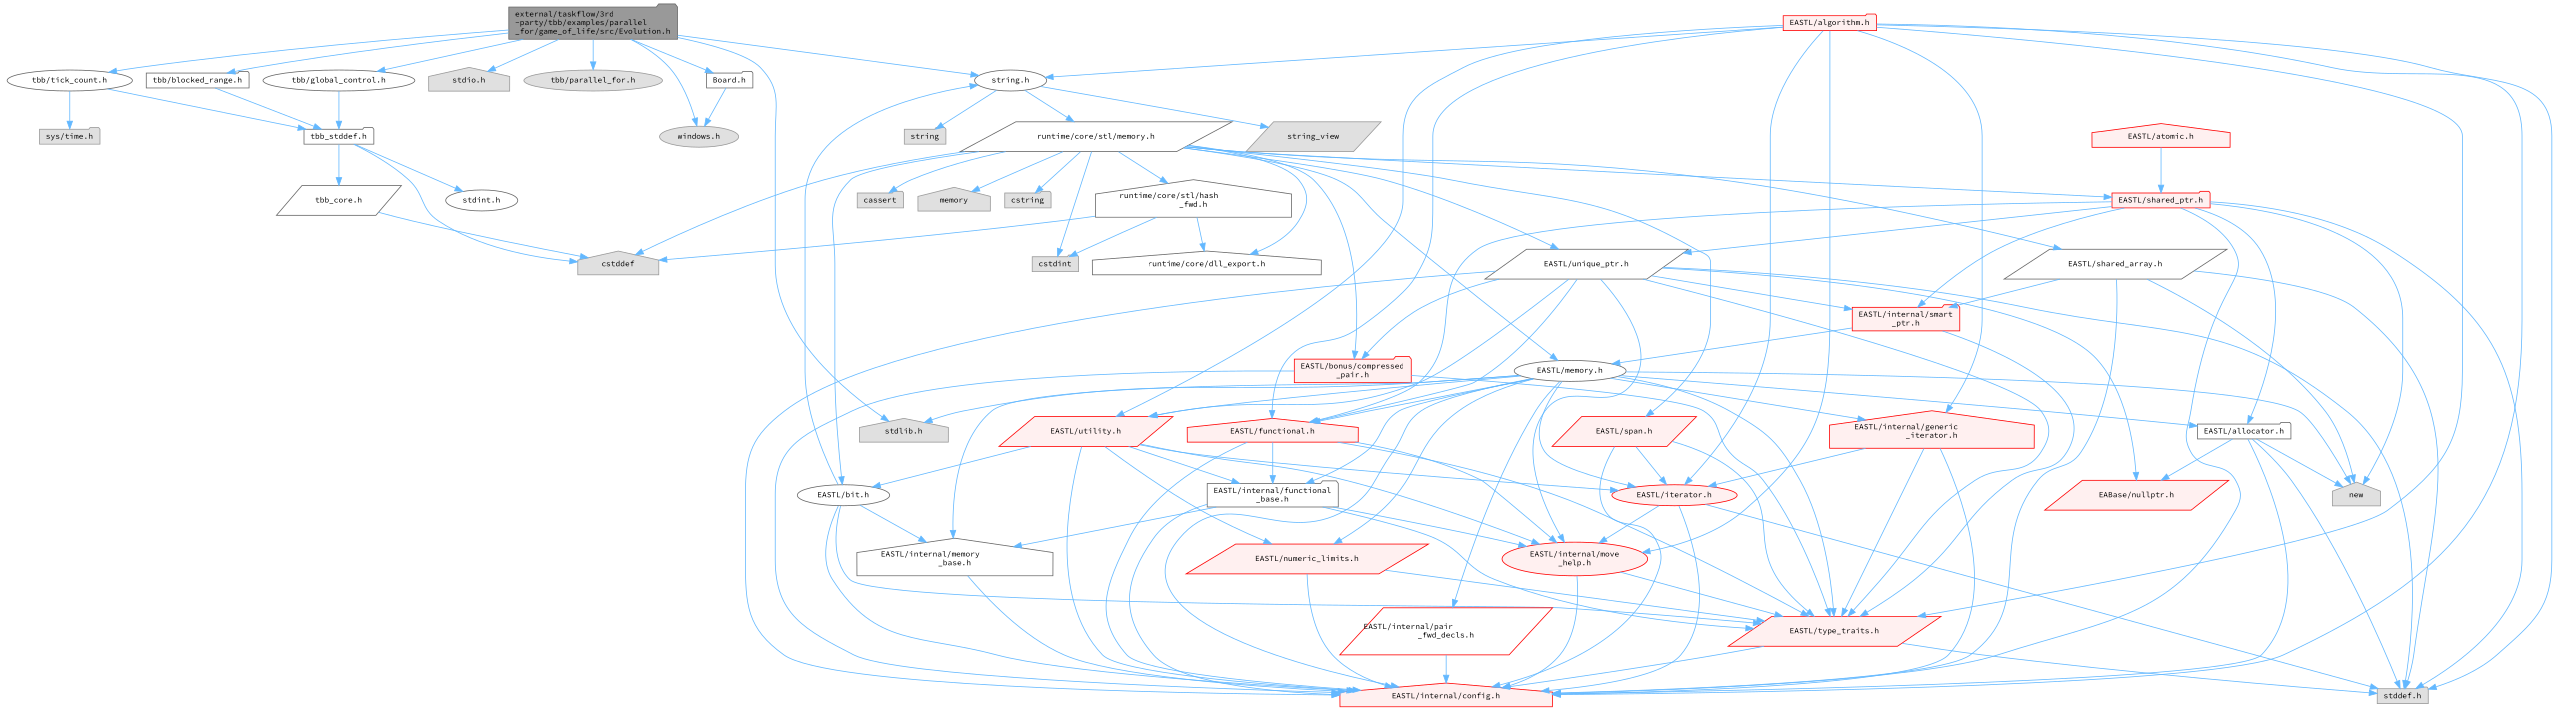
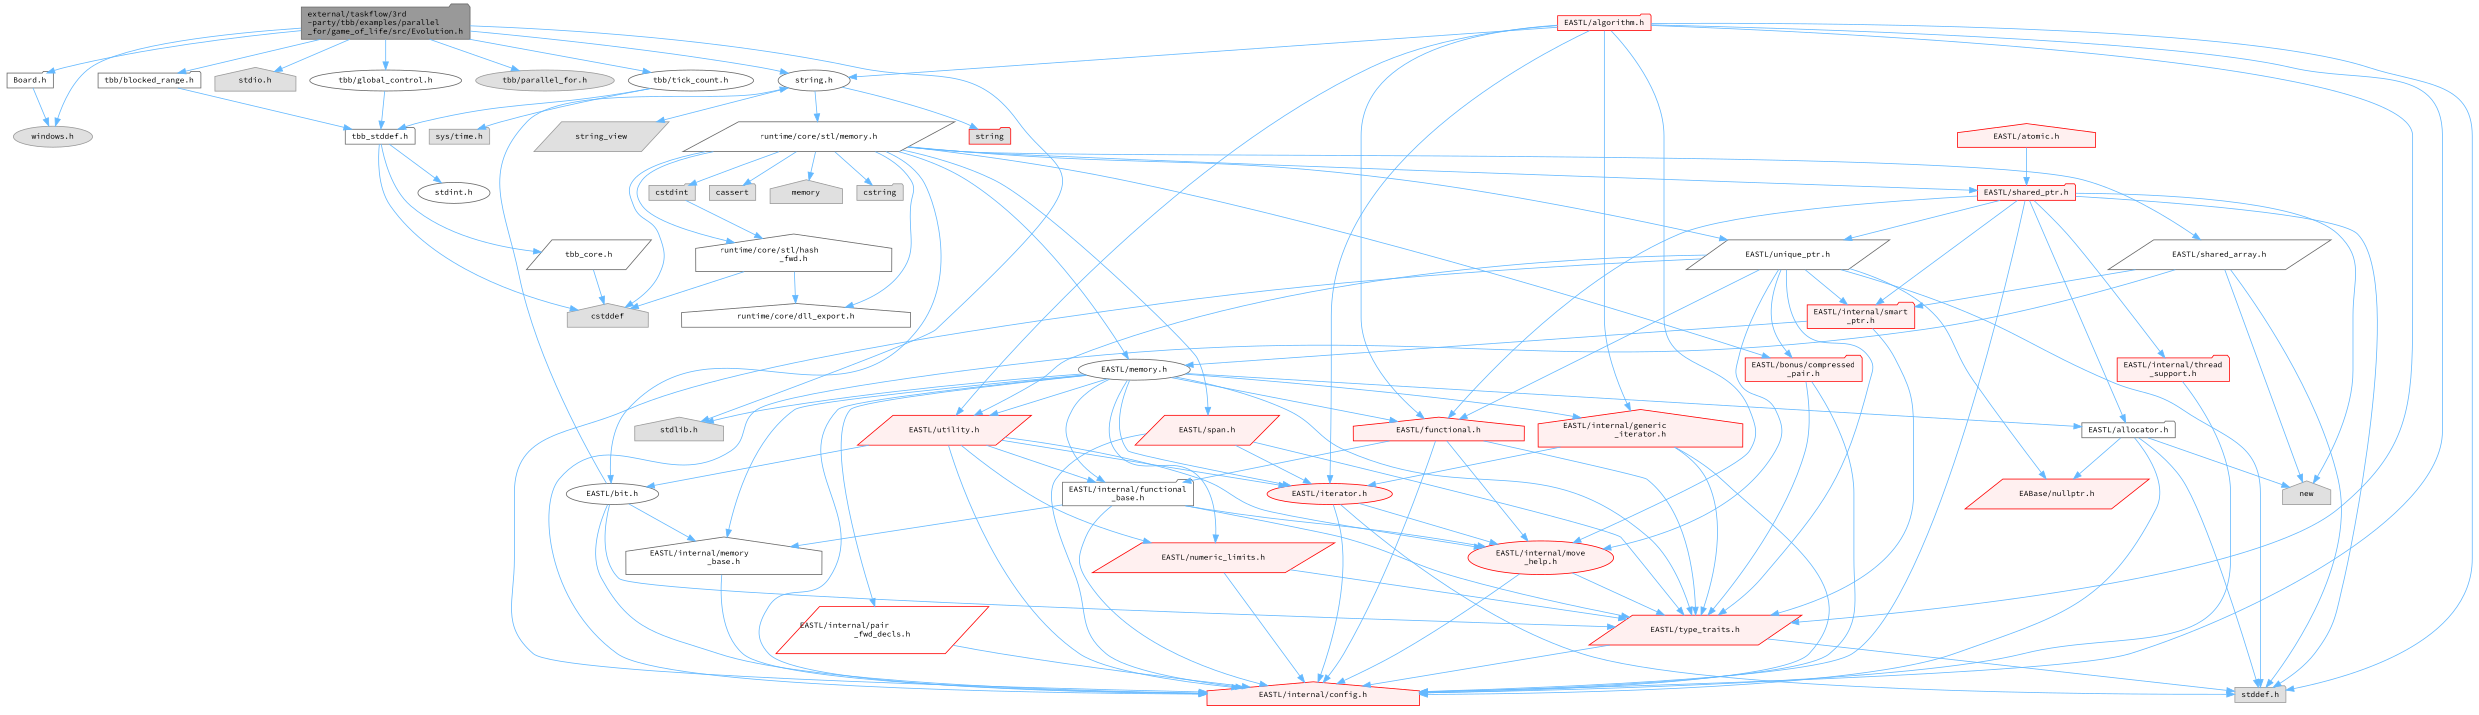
(925, 137) -> (990, 137)
(1116, 235) -> (720, 218)
none -> (2173, 370)
(2005, 380) -> none
